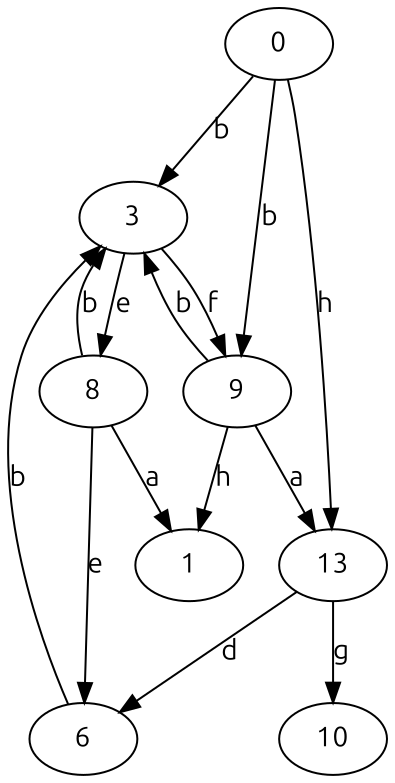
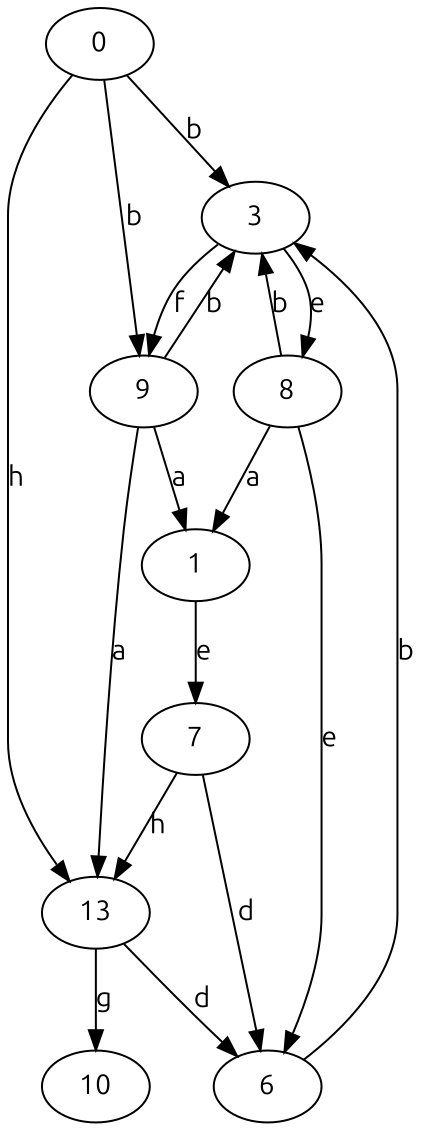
(224, 478) -> (180, 478)
none -> (196, 739)
